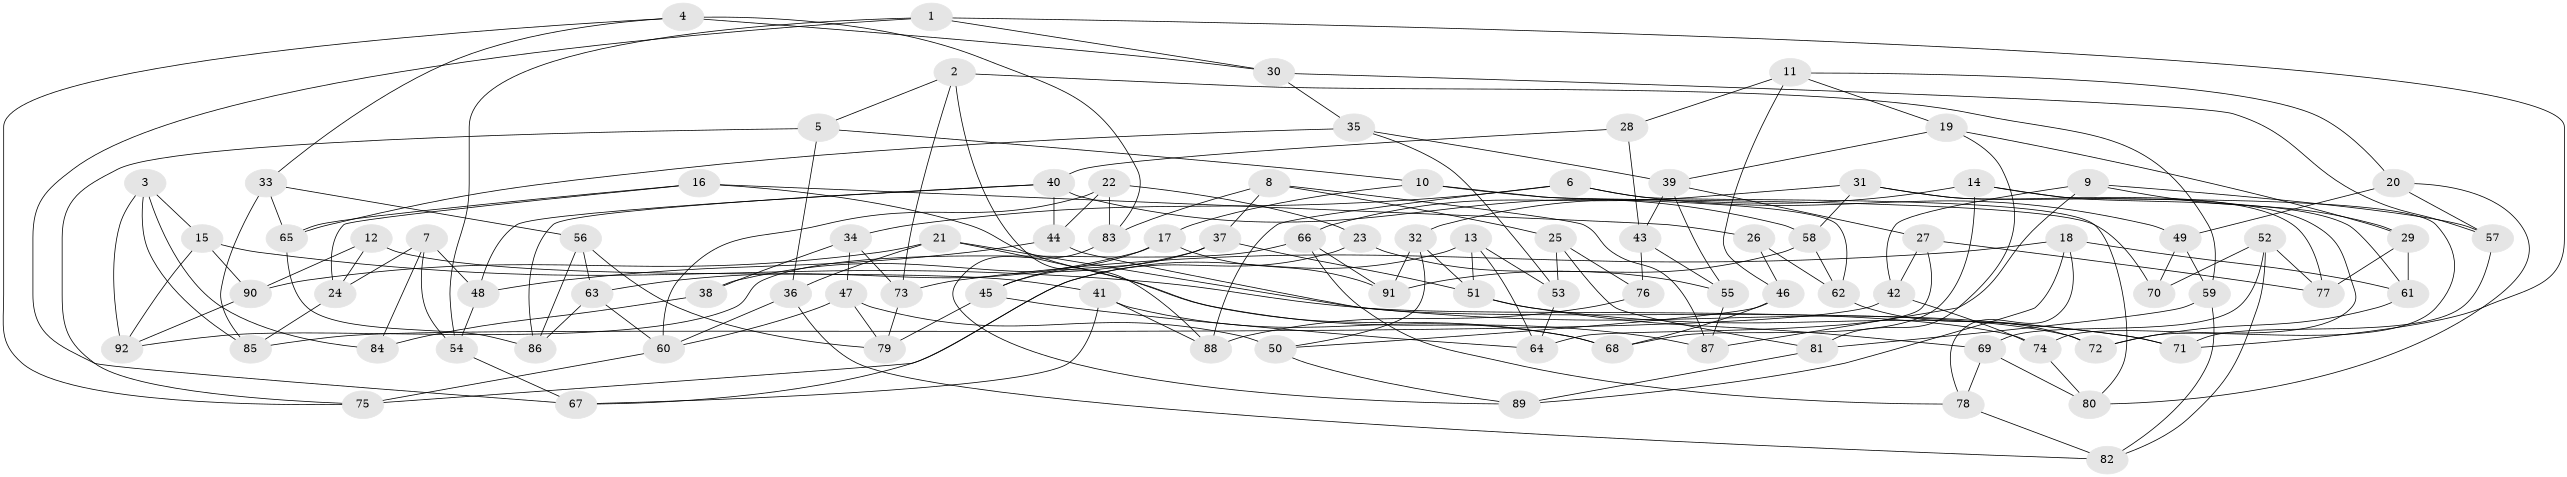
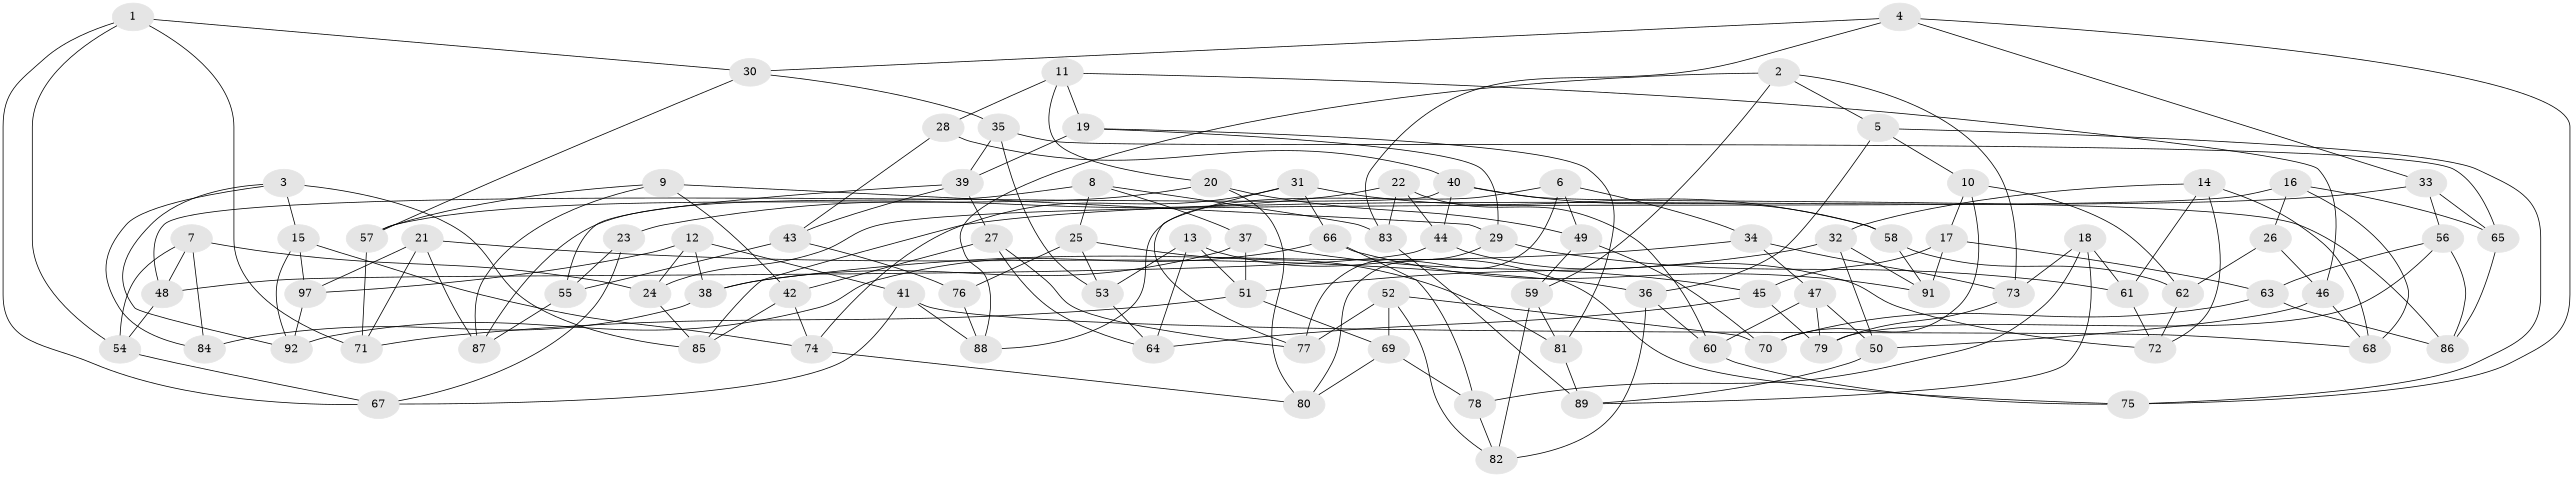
none -> (699, 266)
(251, 294) -> (305, 294)
(628, 322) -> (2014, 315)
